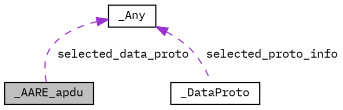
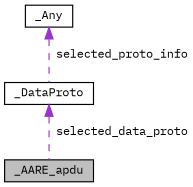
(57, 41) -> (49, 138)
